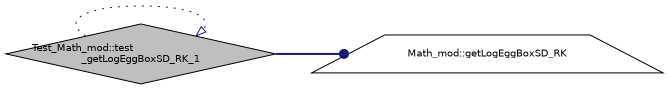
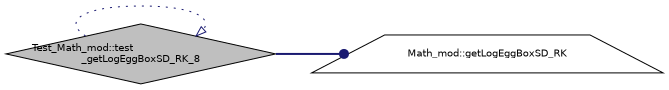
(141, 54) -> (141, 54)
